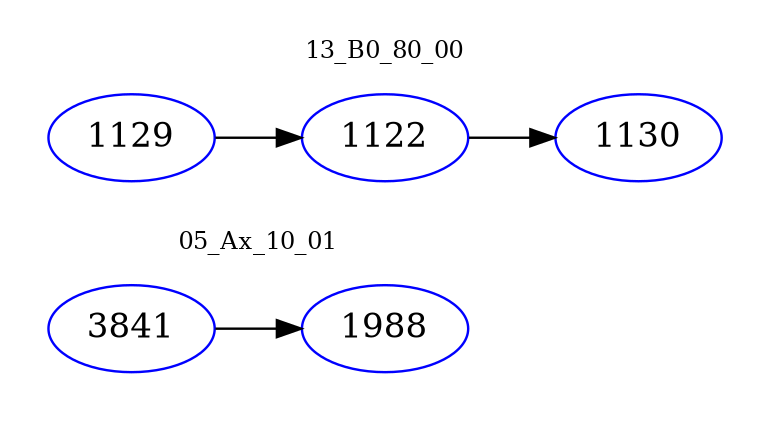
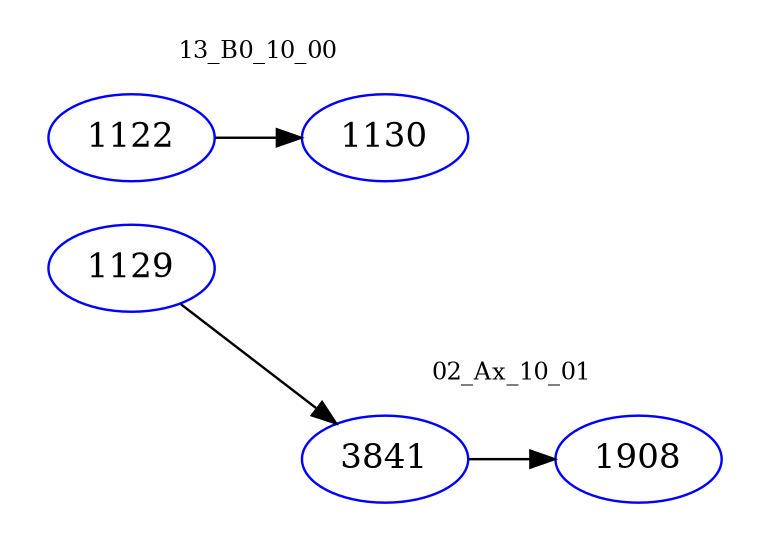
(385, 52) -> (258, 52)
(246, 138) -> (248, 356)
(258, 243) -> (512, 373)
(385, 329) -> (639, 459)
